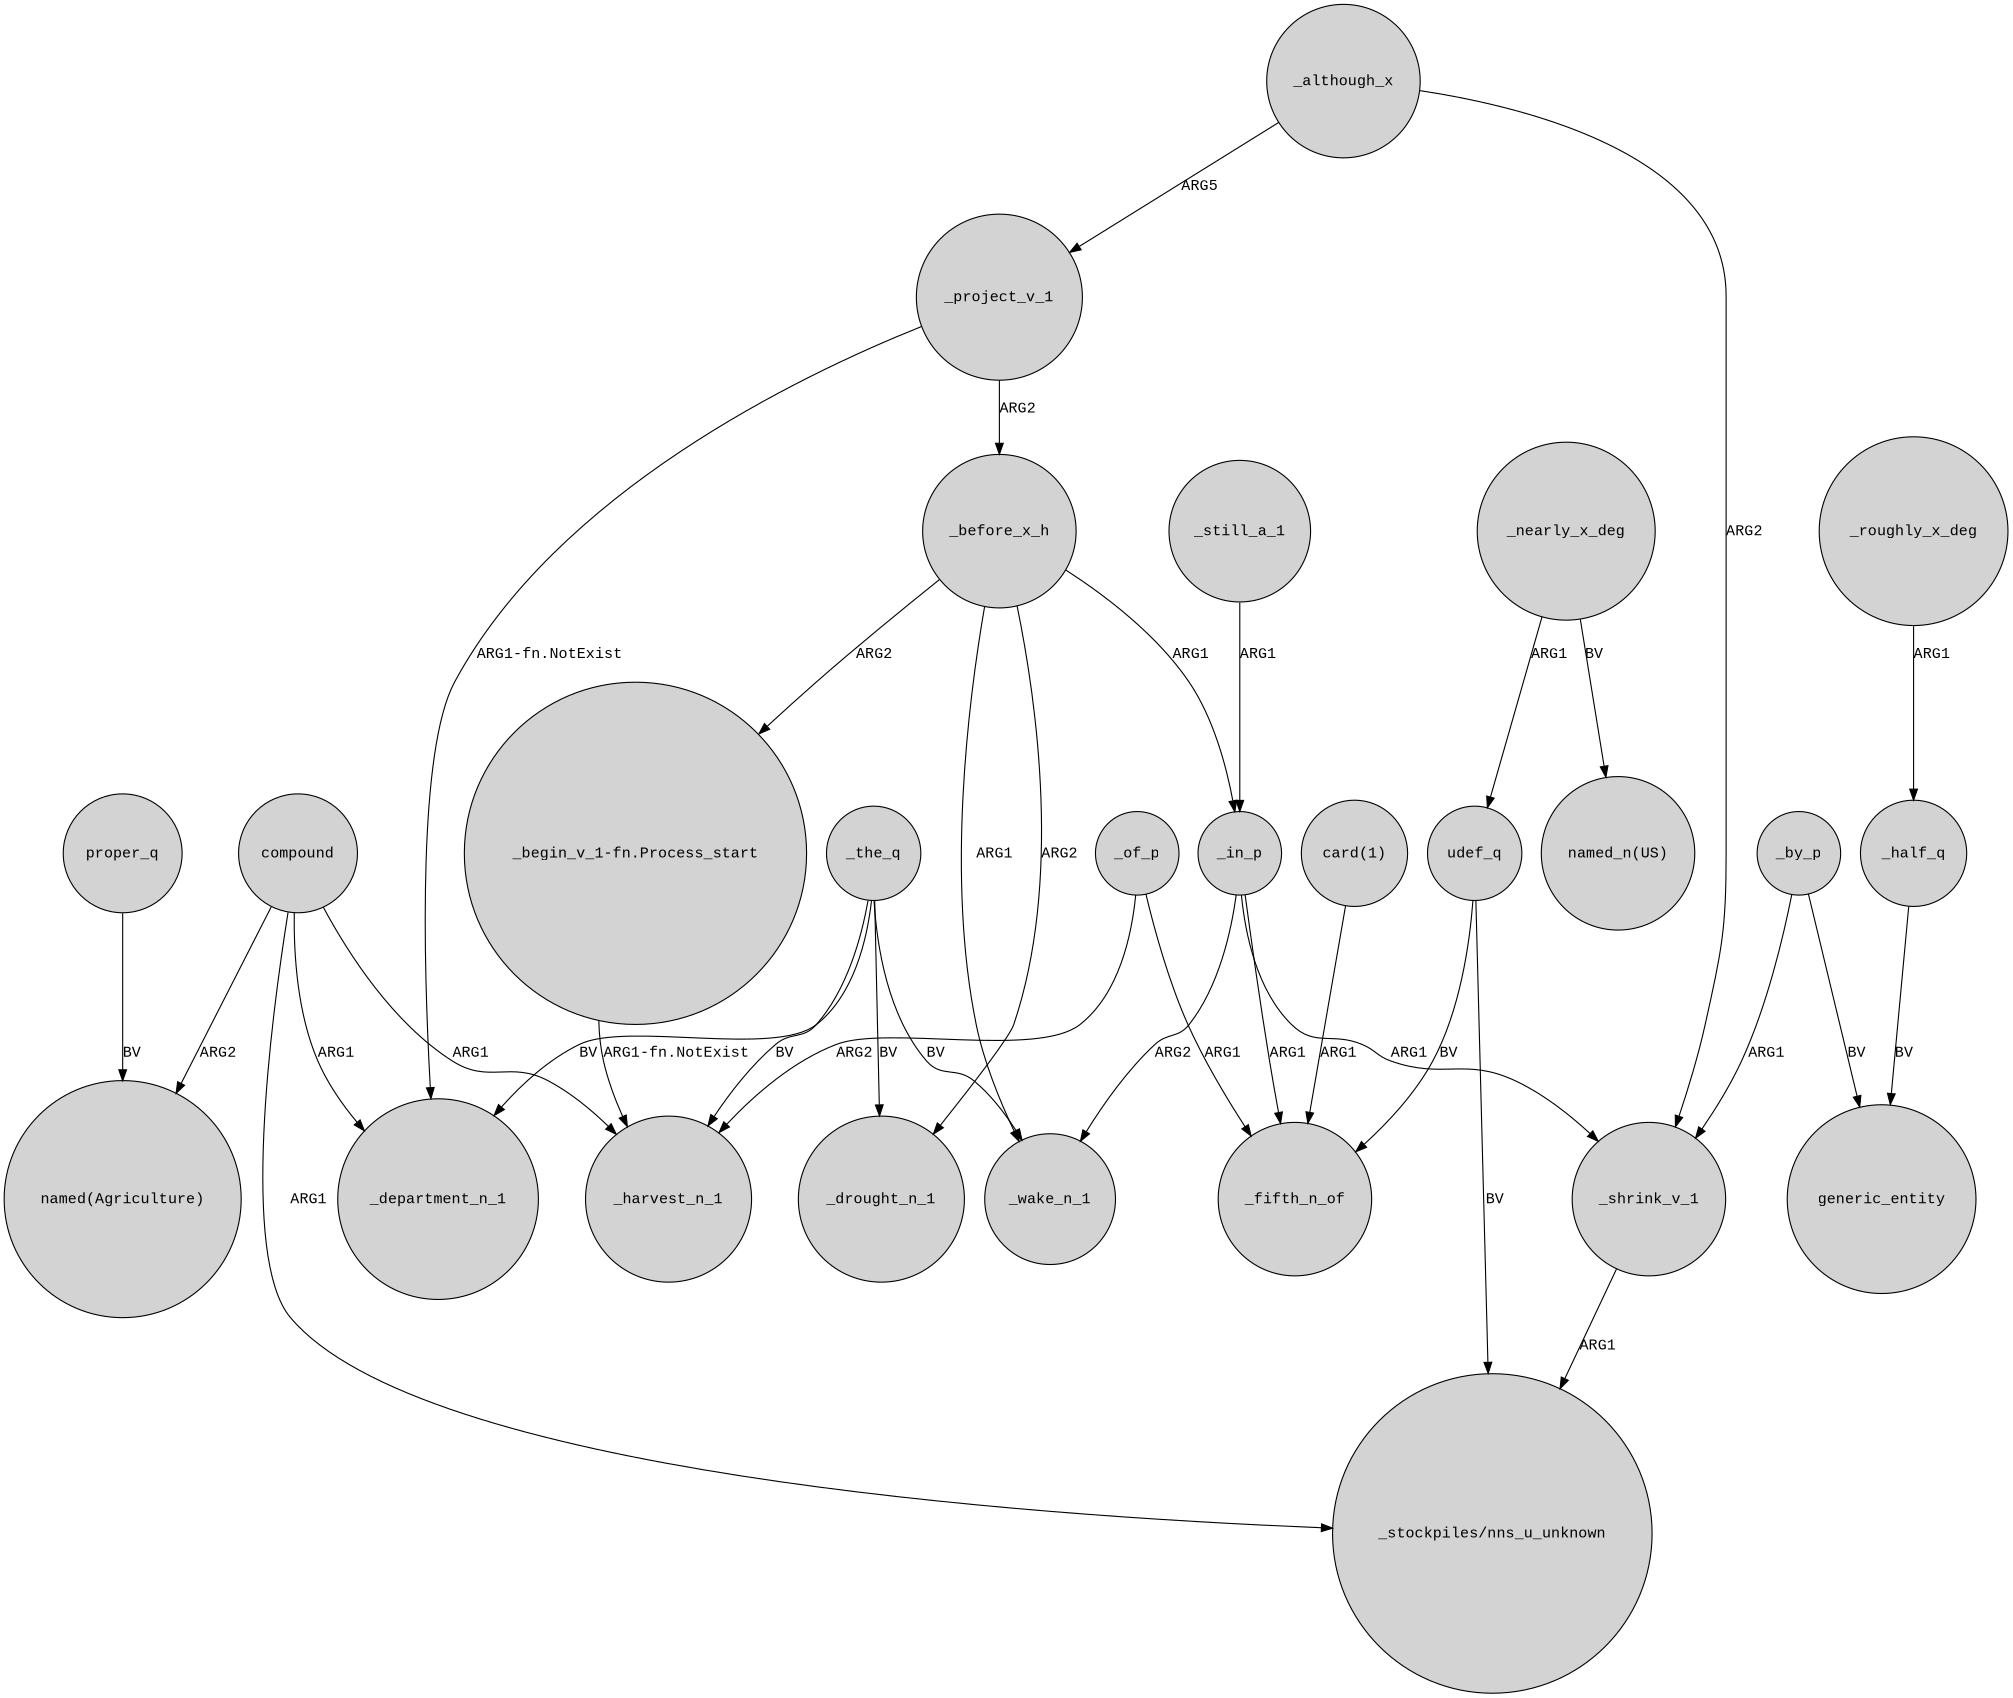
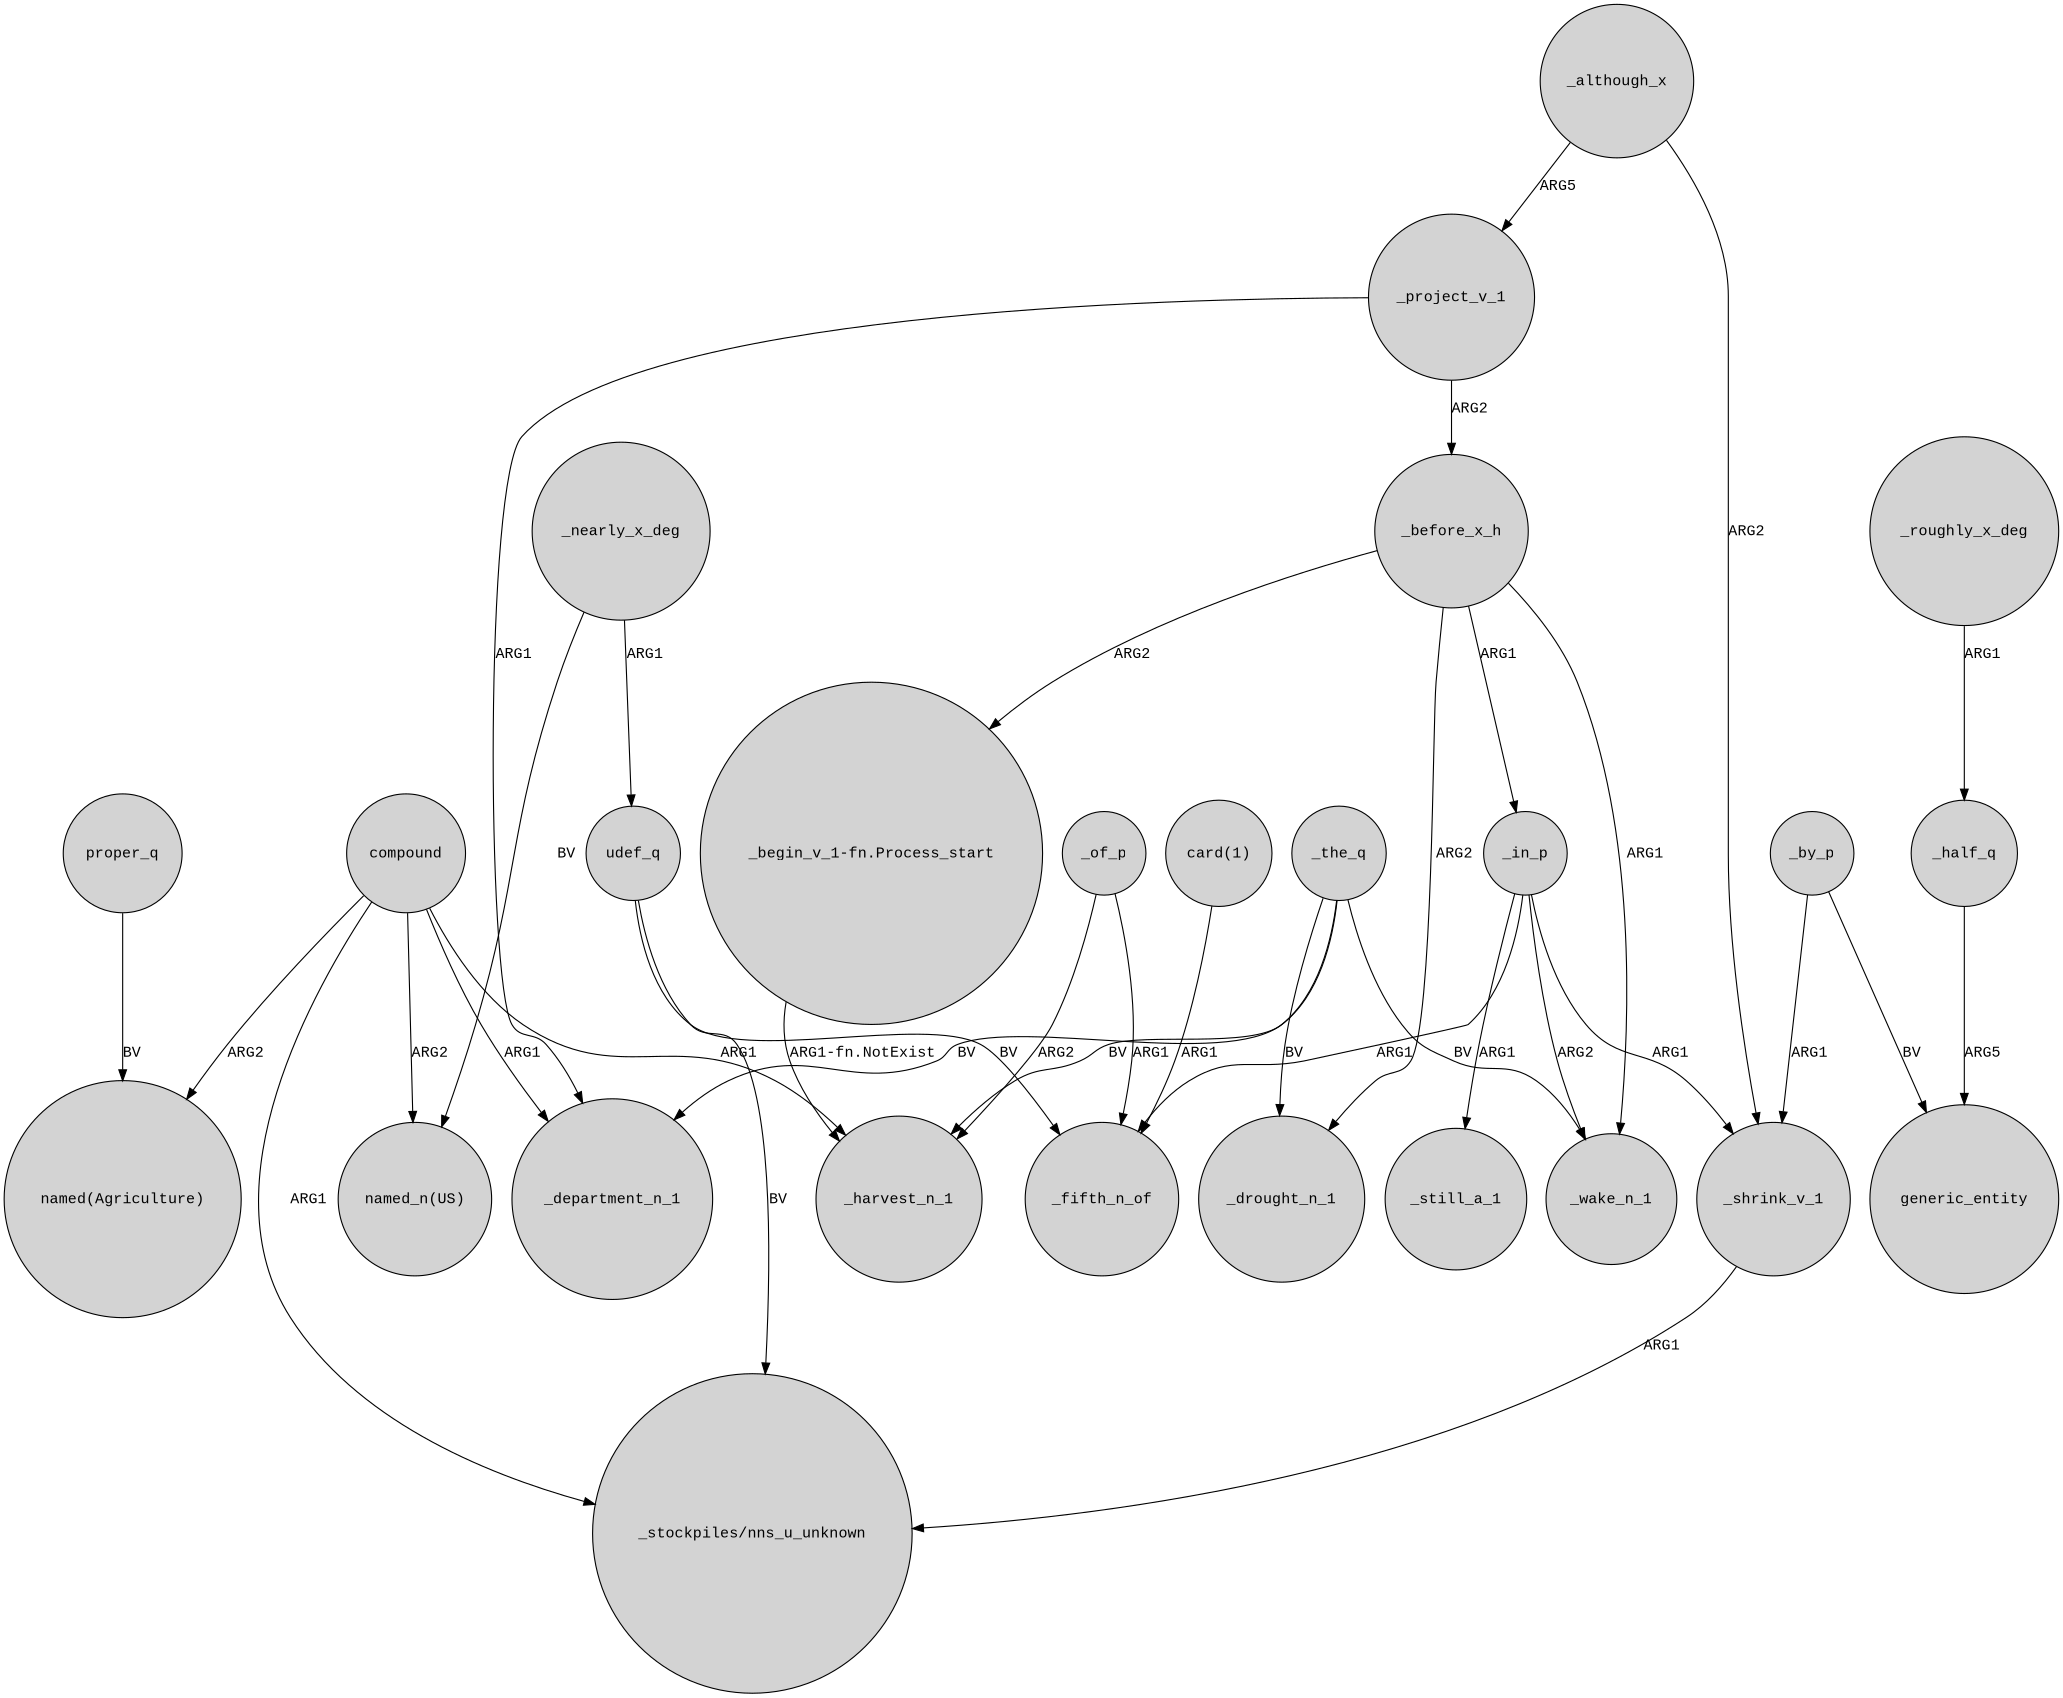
(550, 654) -> (514, 654)
(1240, 701) -> (1484, 1022)
none -> (410, 1012)
(1904, 1053) -> (1983, 1053)
